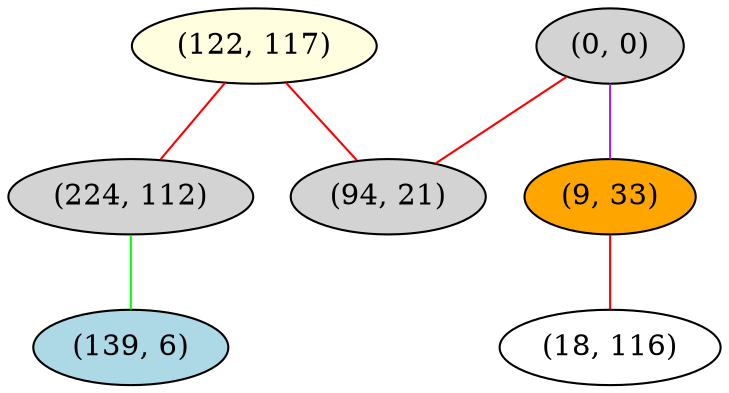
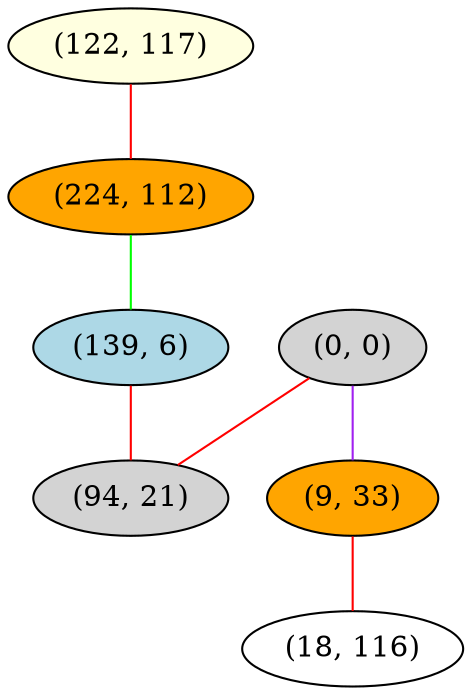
(321, 122) -> (131, 423)
(131, 197) -> (131, 197)
